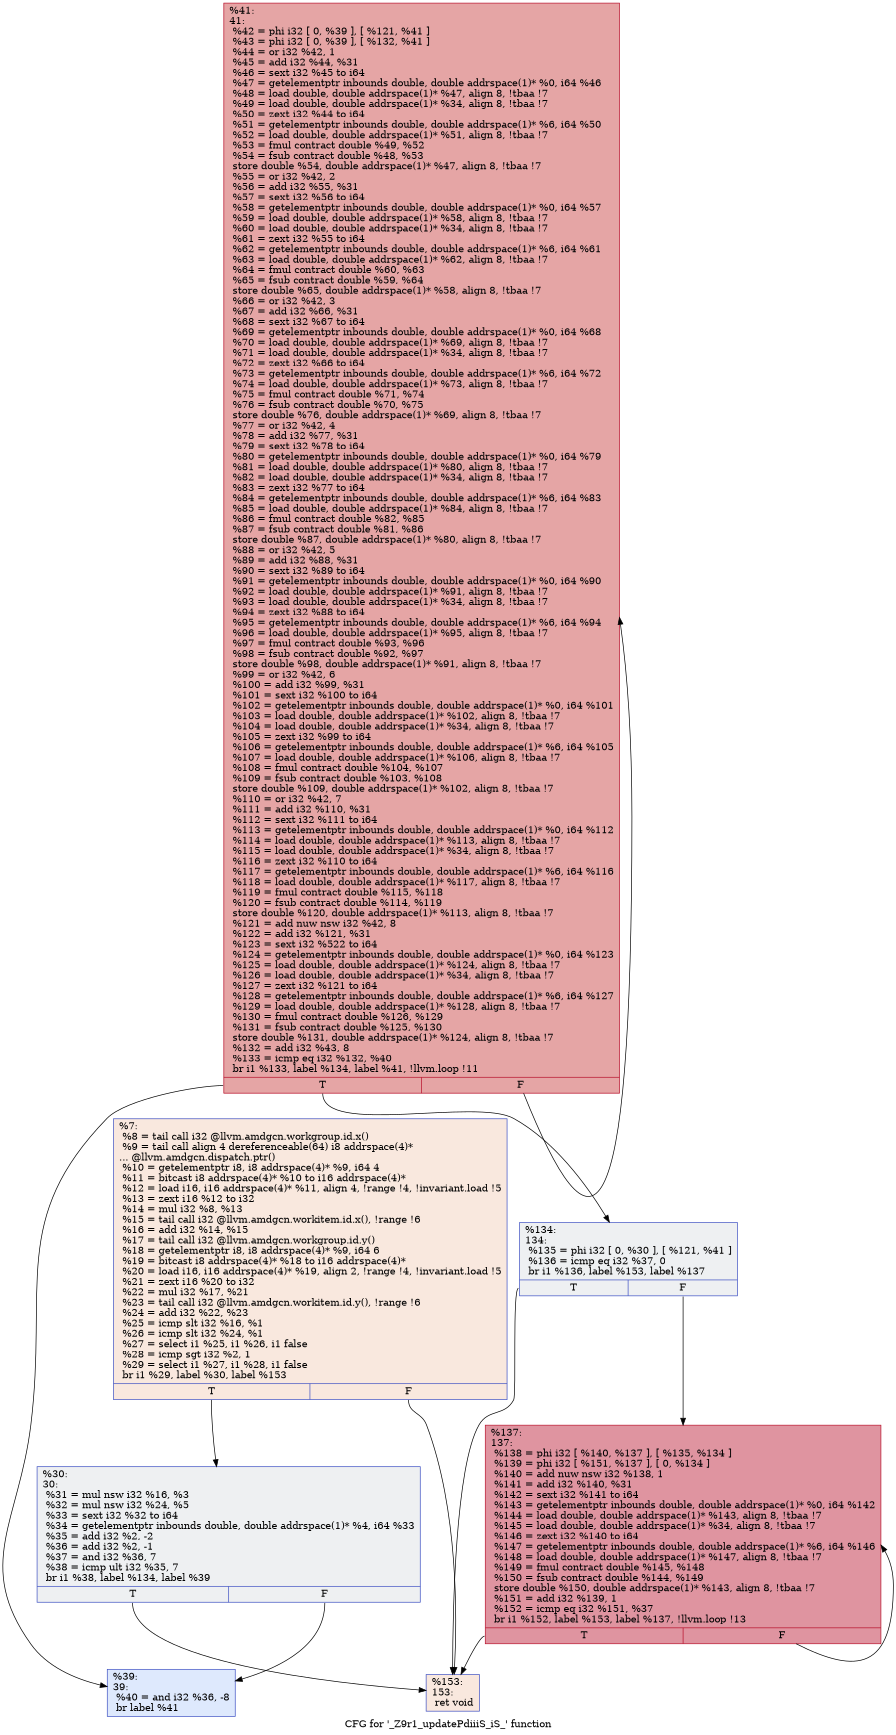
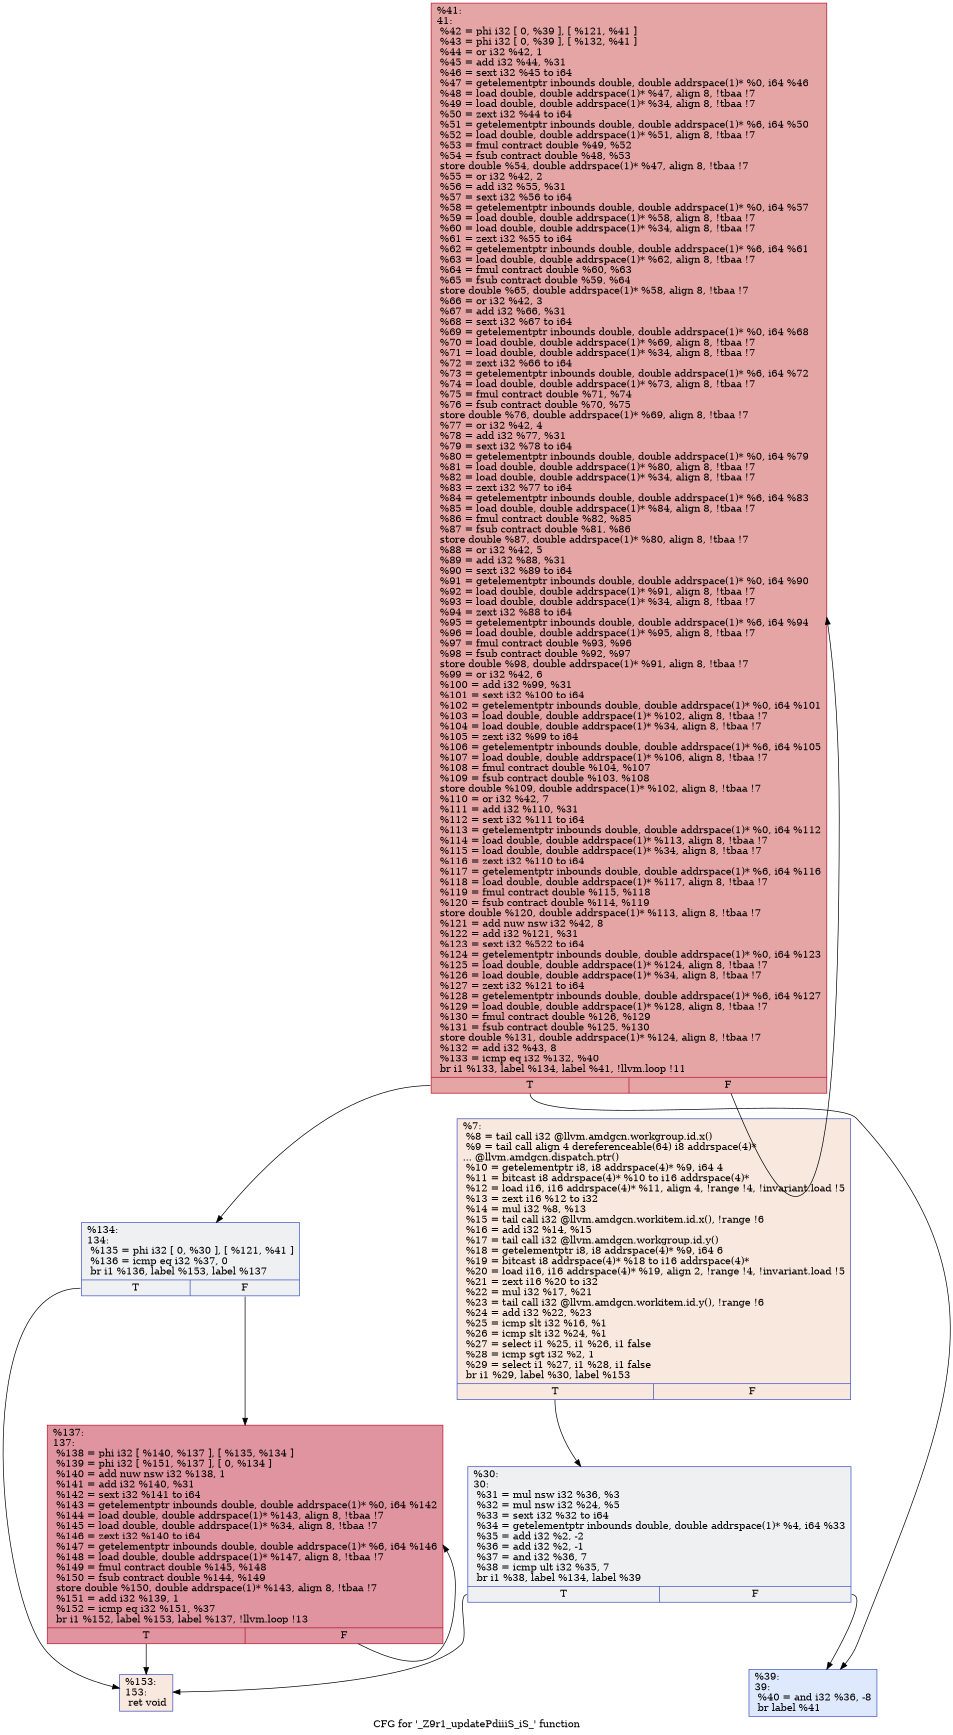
(116, 1495) -> (547, 1495)
(450, 1529) -> none
